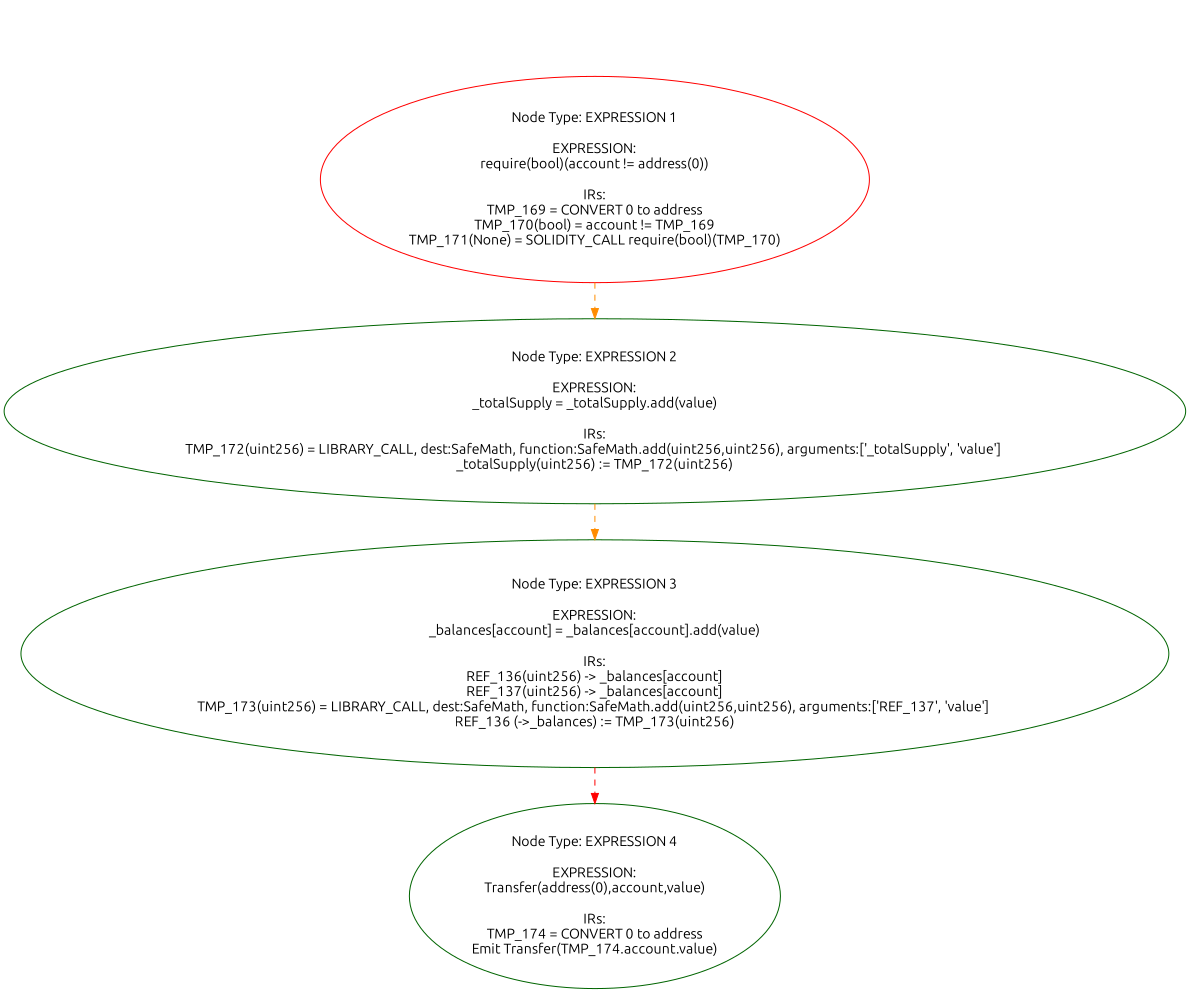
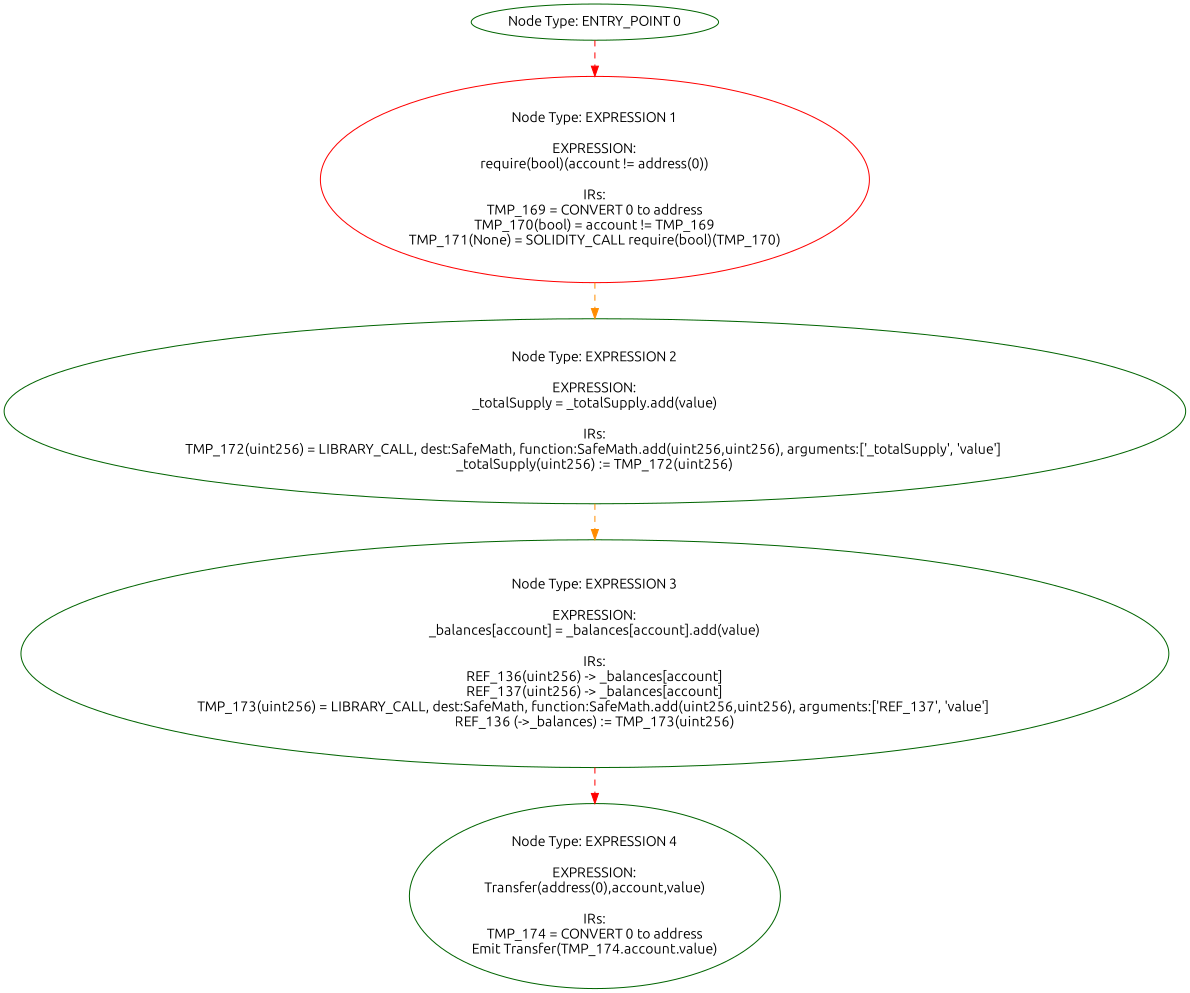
none -> (595, 22)
